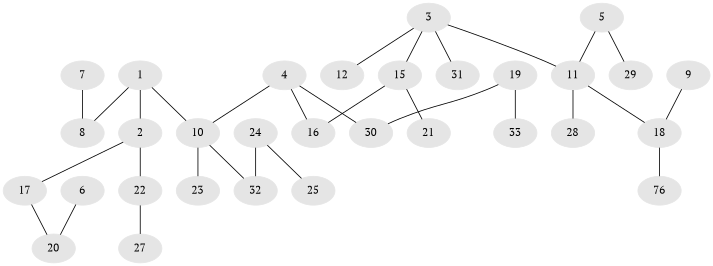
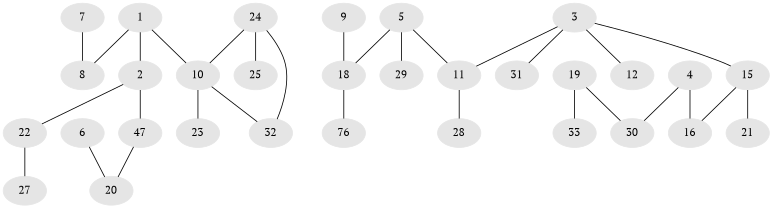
(241, 104) -> (227, 46)
(616, 104) -> (373, 46)
(25, 191) -> (140, 133)
